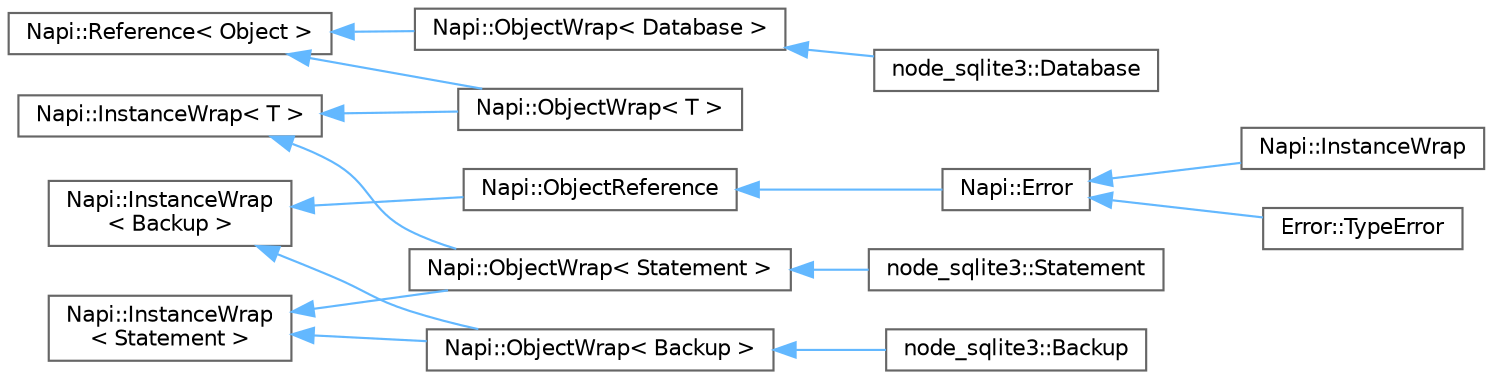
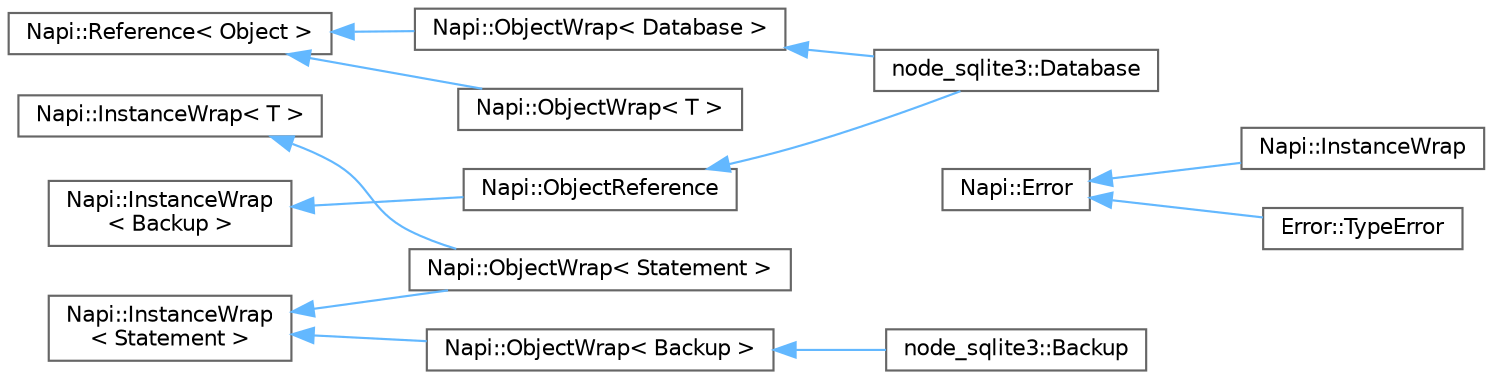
(401, 112) -> none
(851, 190) -> (846, 132)
(1016, 270) -> none
(356, 288) -> none
